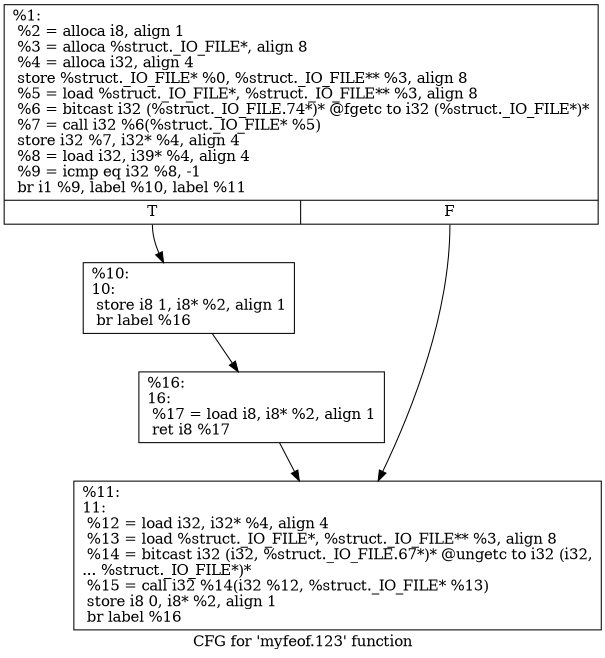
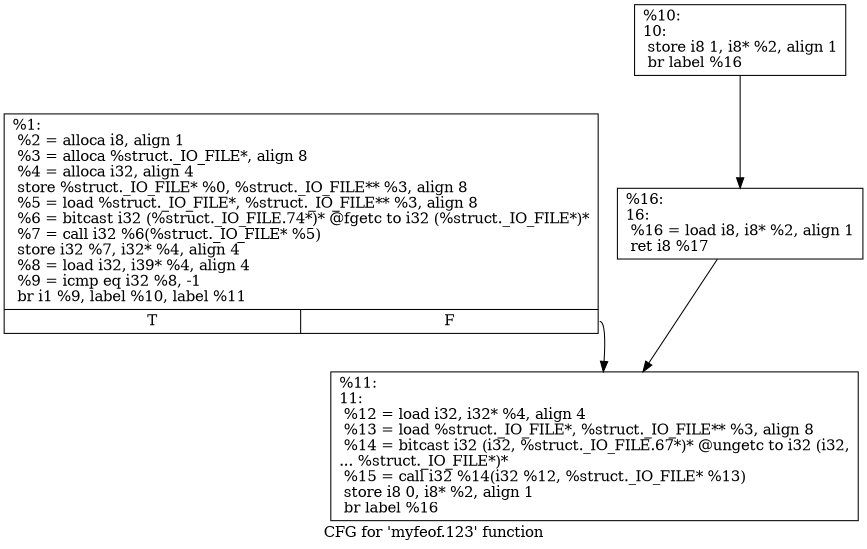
(154, 239) -> none
(262, 415) -> (740, 231)
